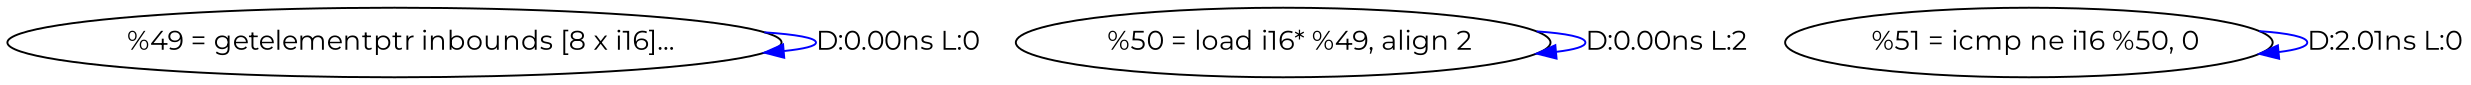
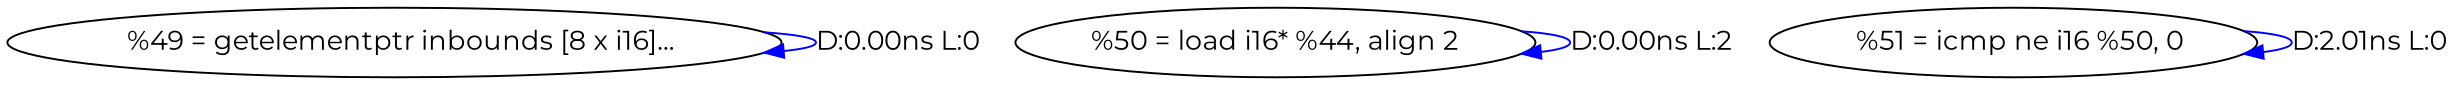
(1283, 43) -> (1275, 43)
